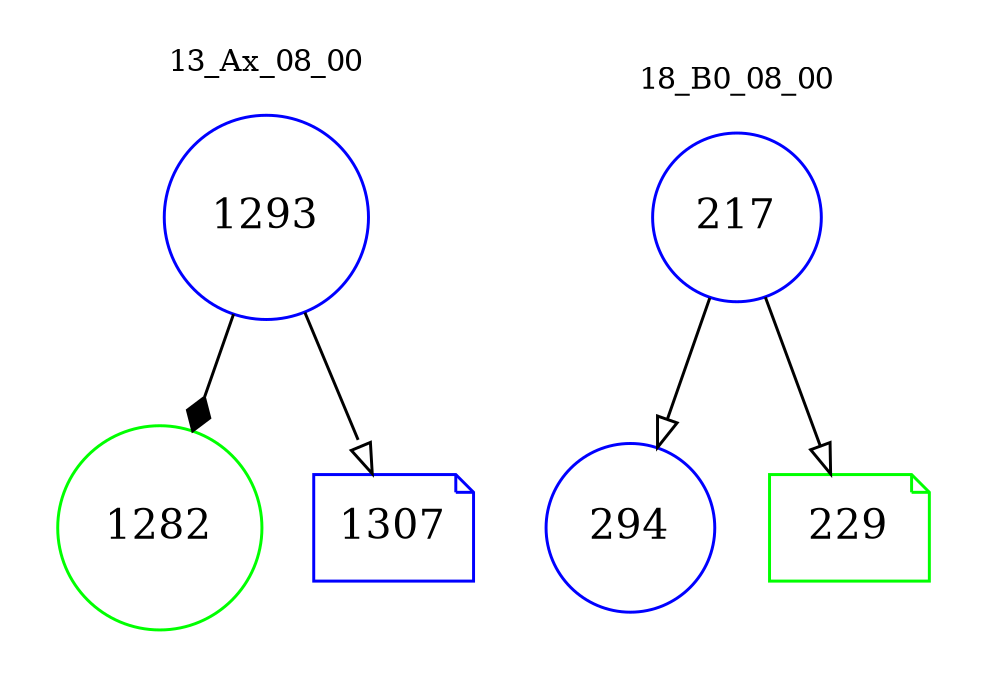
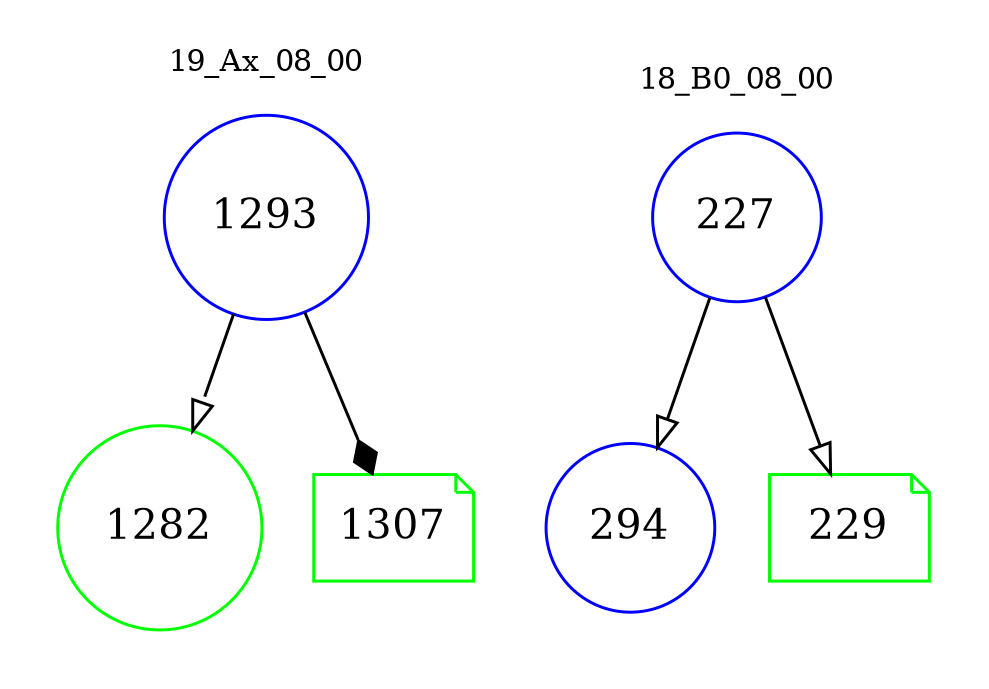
(266, 64) -> (266, 64)
(737, 217) -> (737, 217)
(219, 355) -> (219, 355)
(332, 376) -> (332, 376)
(394, 528) -> (394, 528)
